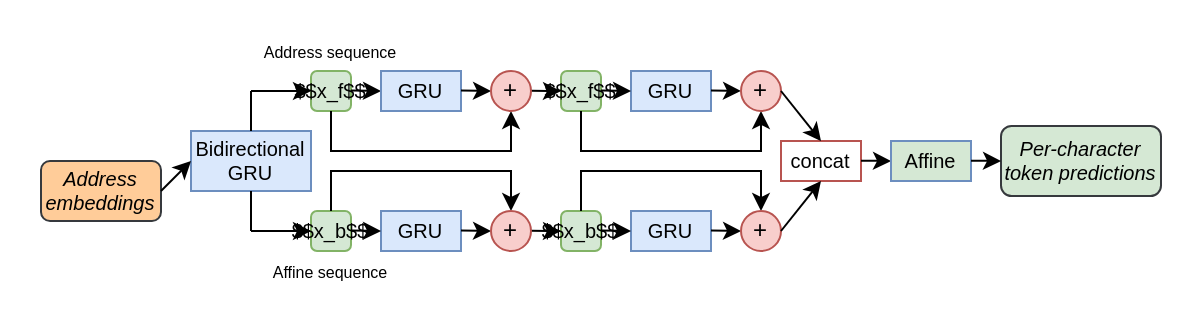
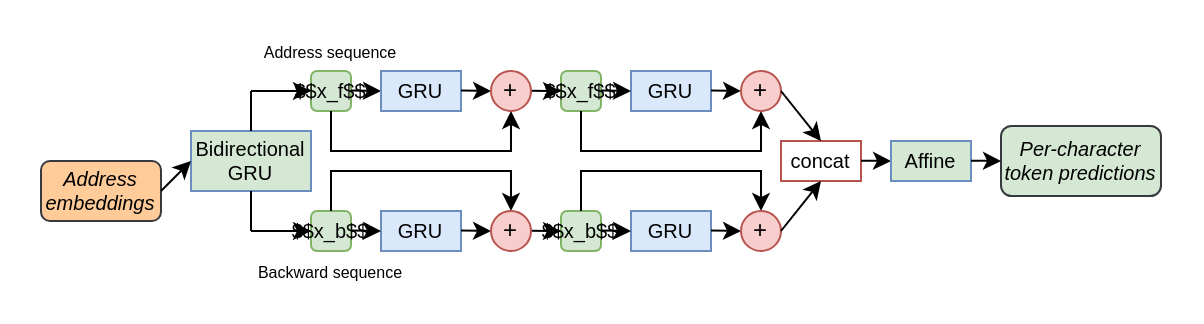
(251, 161) -> (251, 161)
(331, 271) -> (331, 271)
